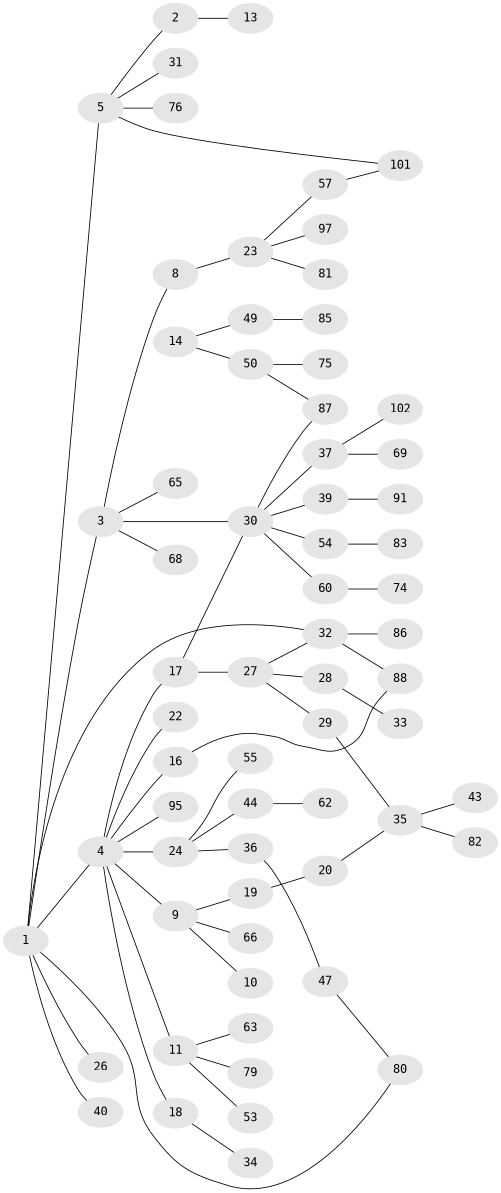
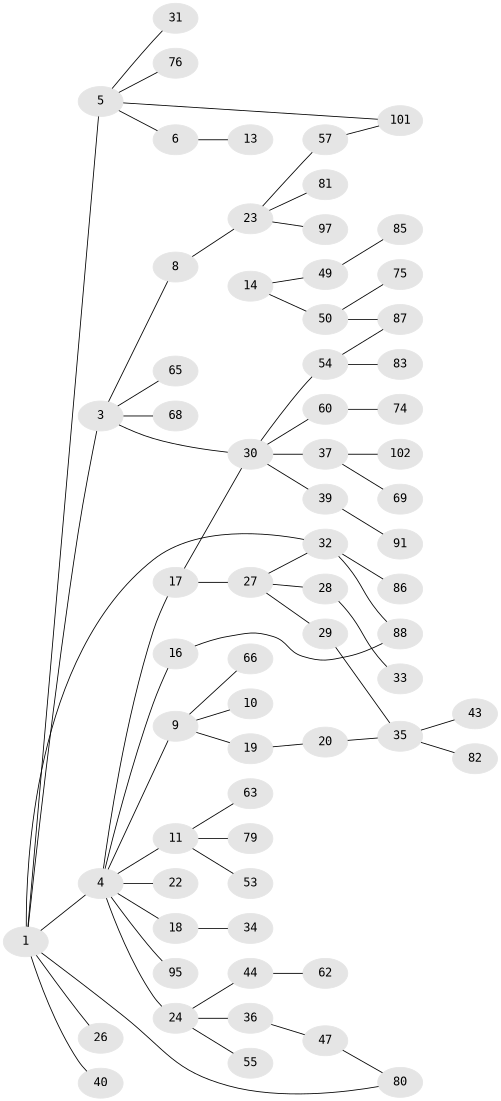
(176, 18) -> (176, 140)
(282, 463) -> (363, 342)
